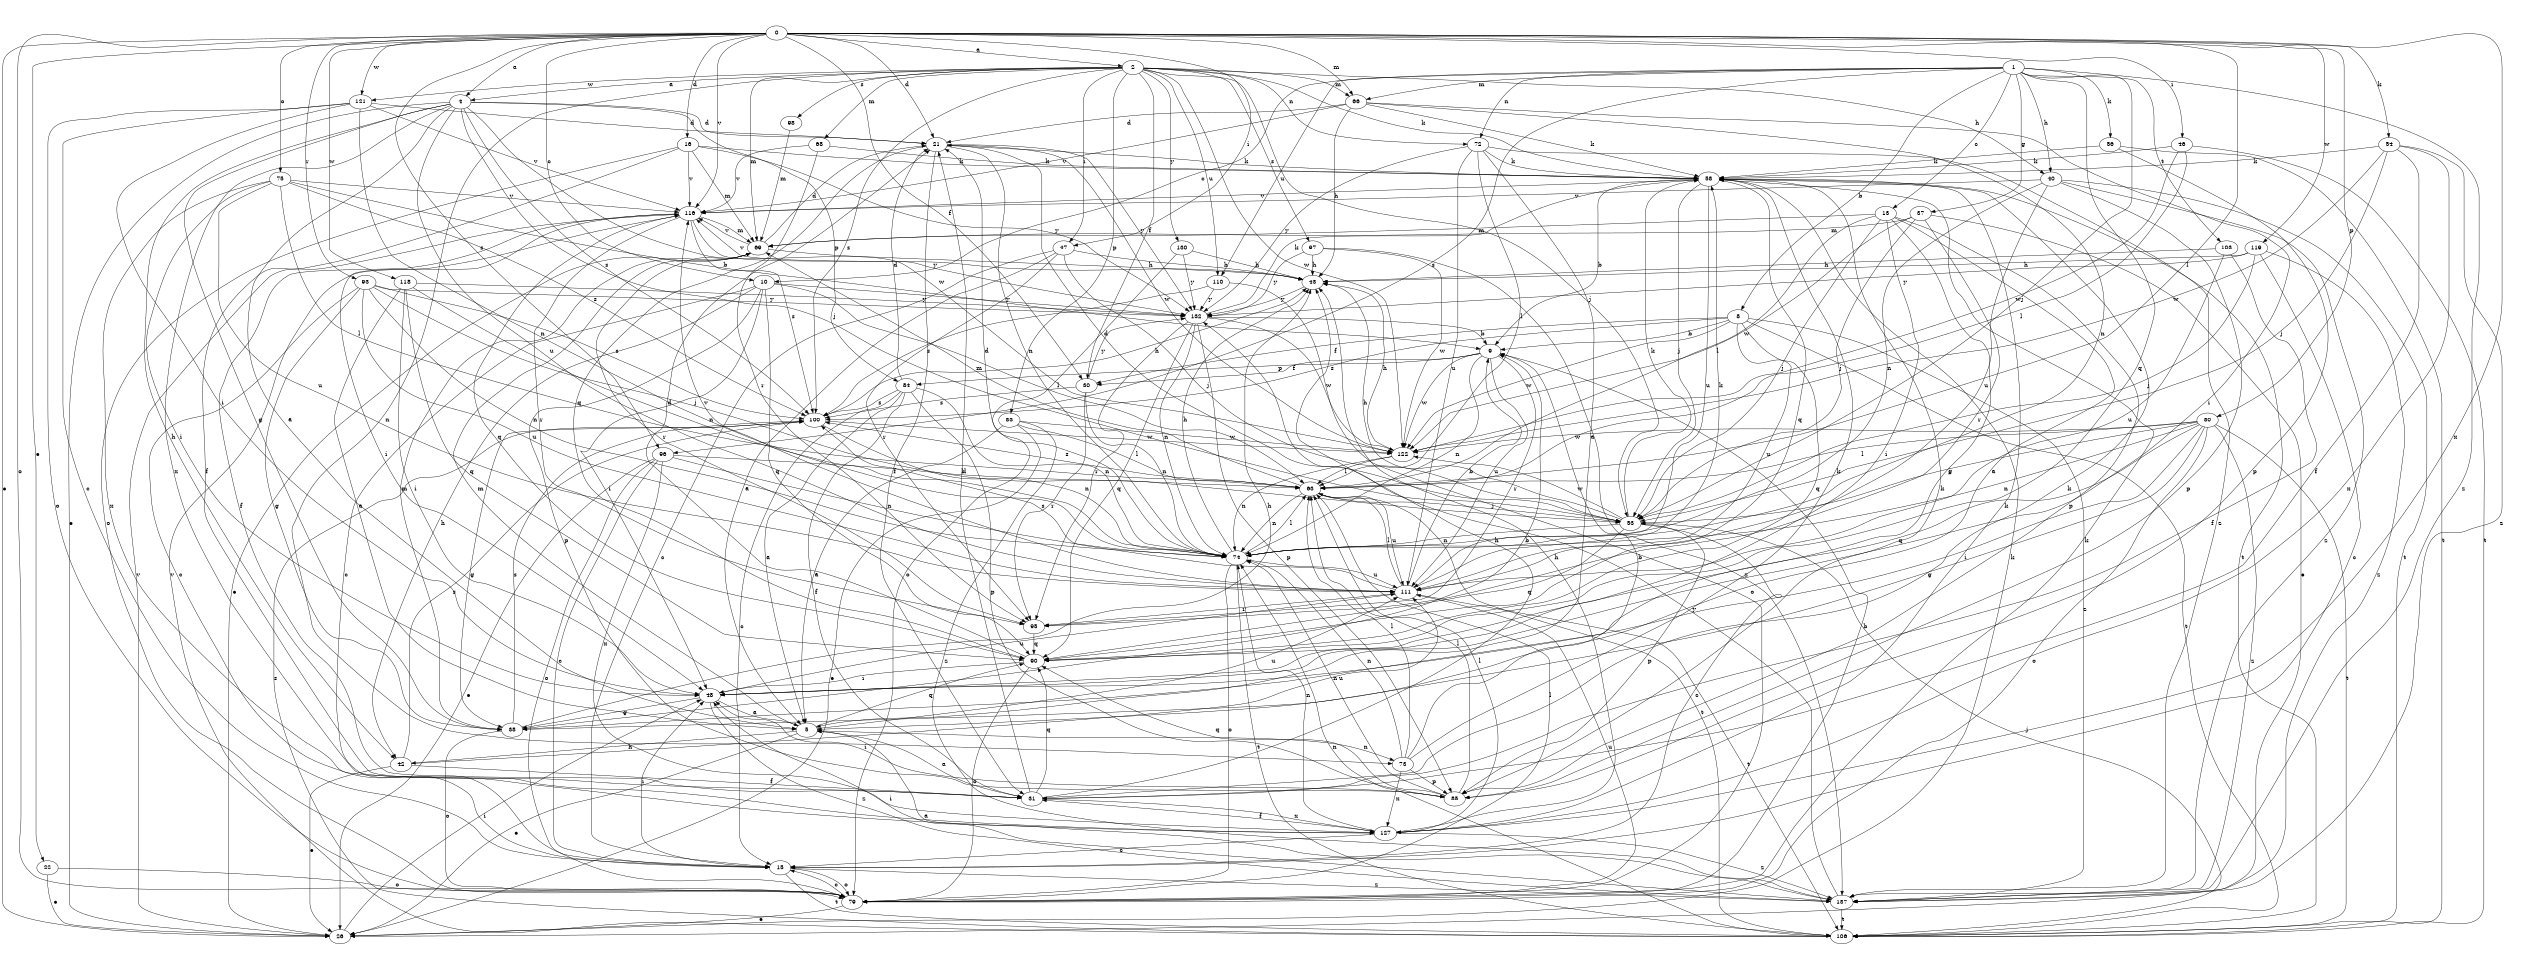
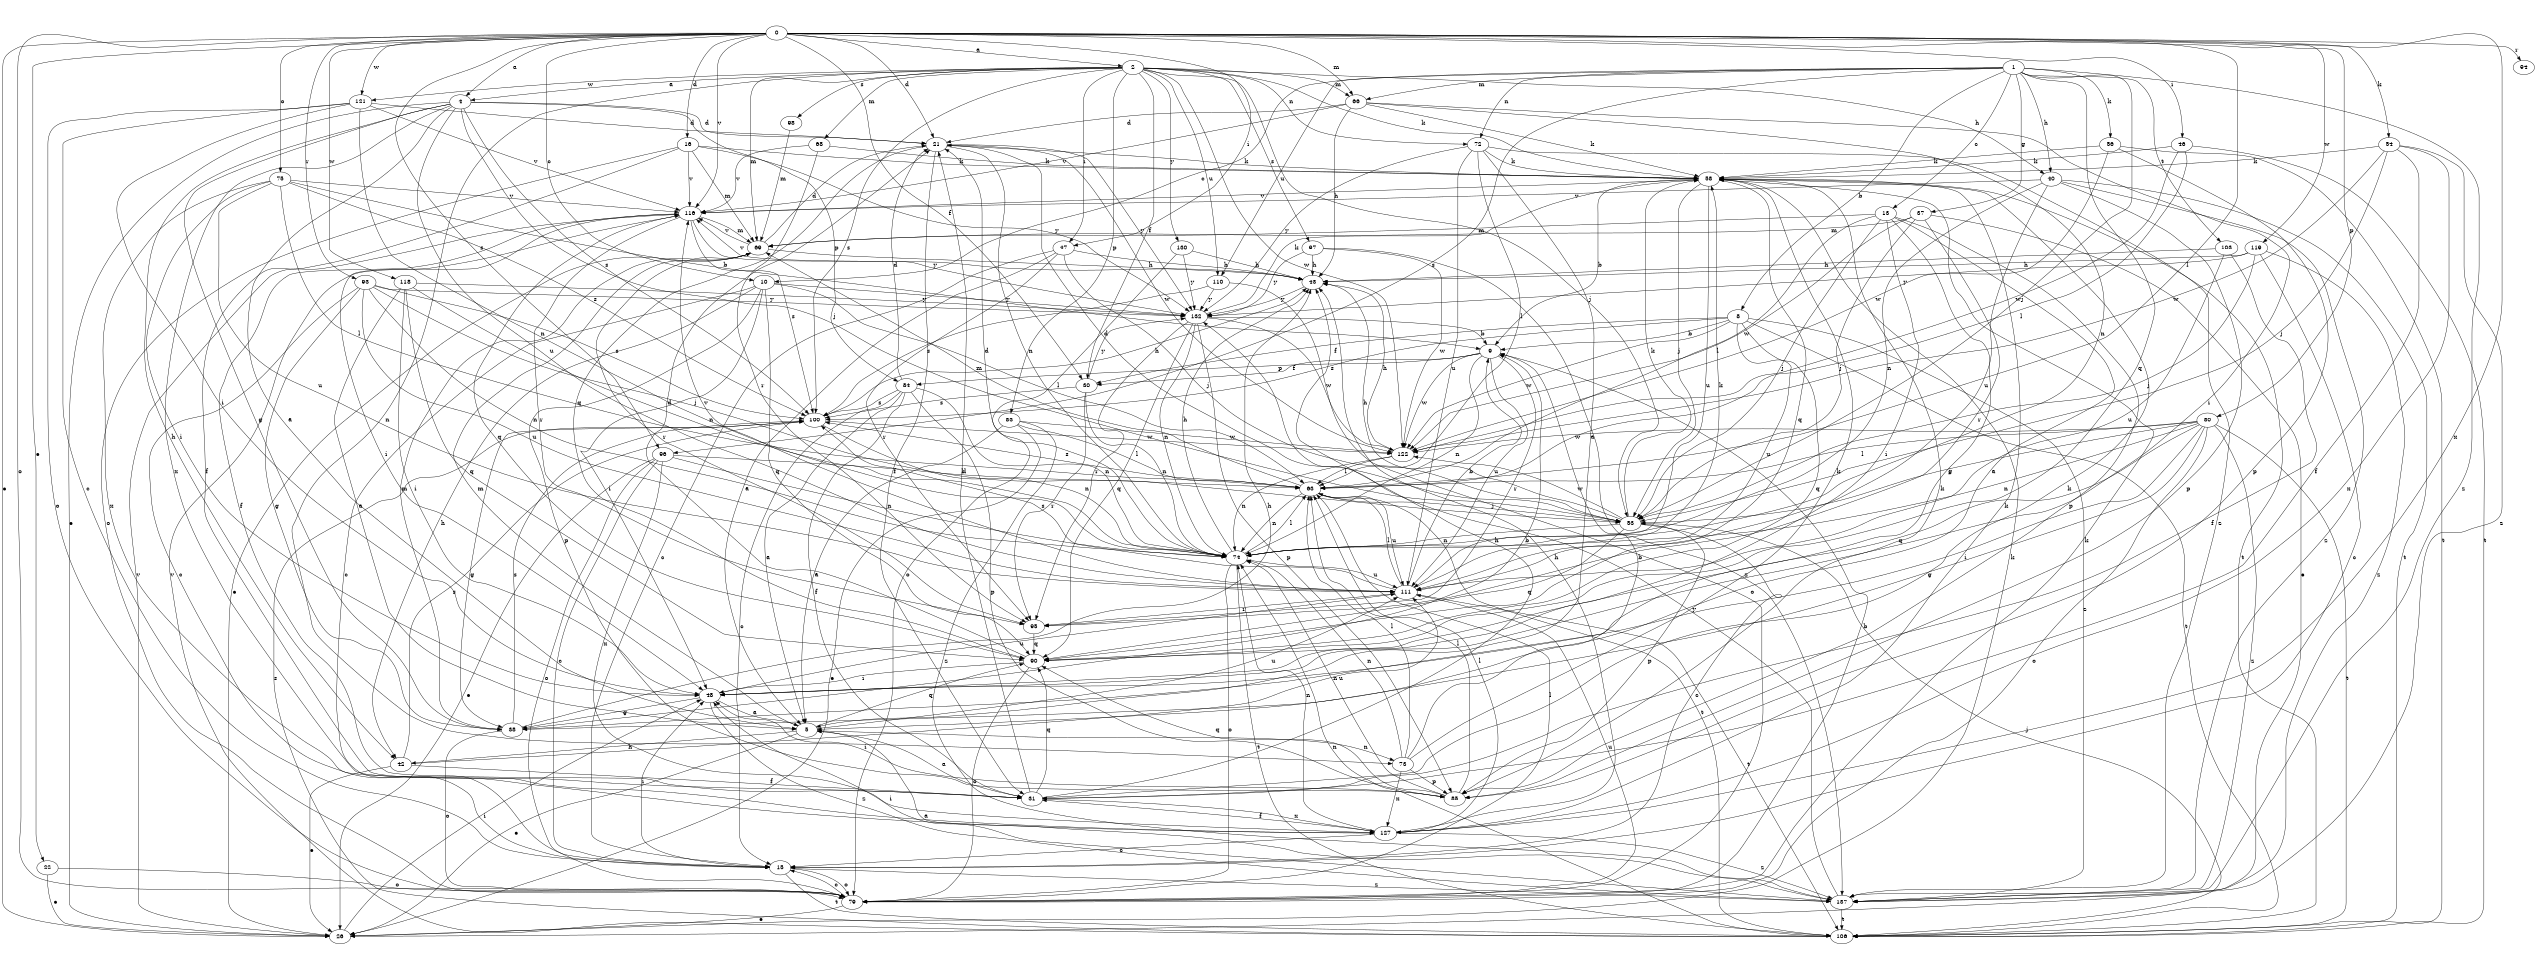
none -> (2524, 67)
(903, 264) -> (1792, 333)
